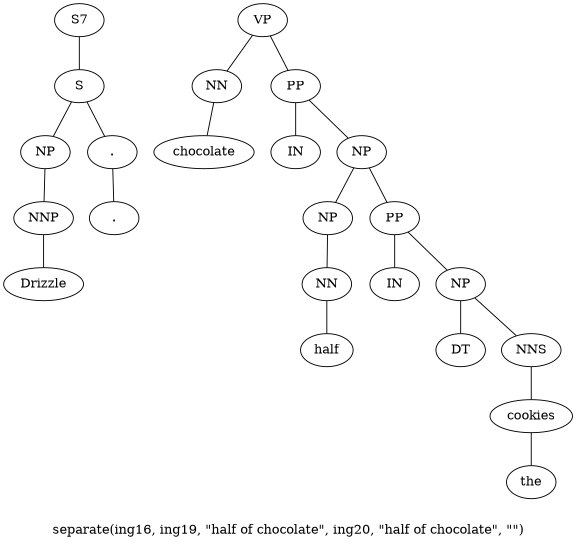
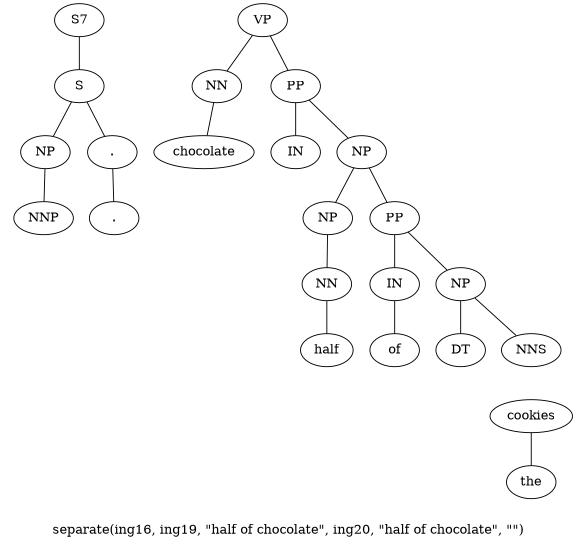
(44, 284) -> none
none -> (395, 350)
(531, 383) -> none
